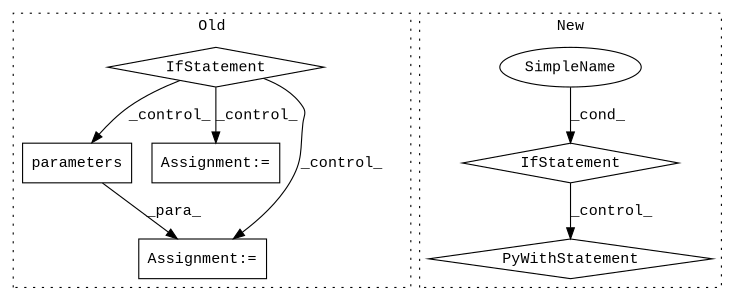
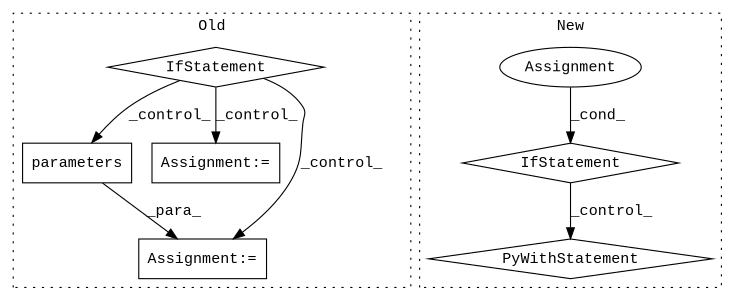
(571, 67) -> (571, 67)
